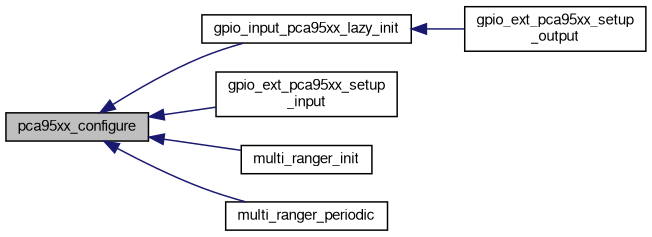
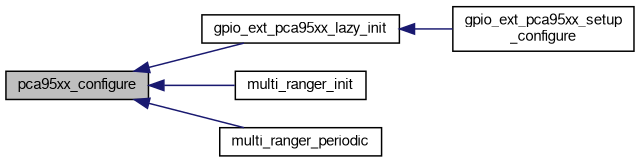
(307, 29) -> (301, 29)
(555, 29) -> (543, 29)
(307, 94) -> none
